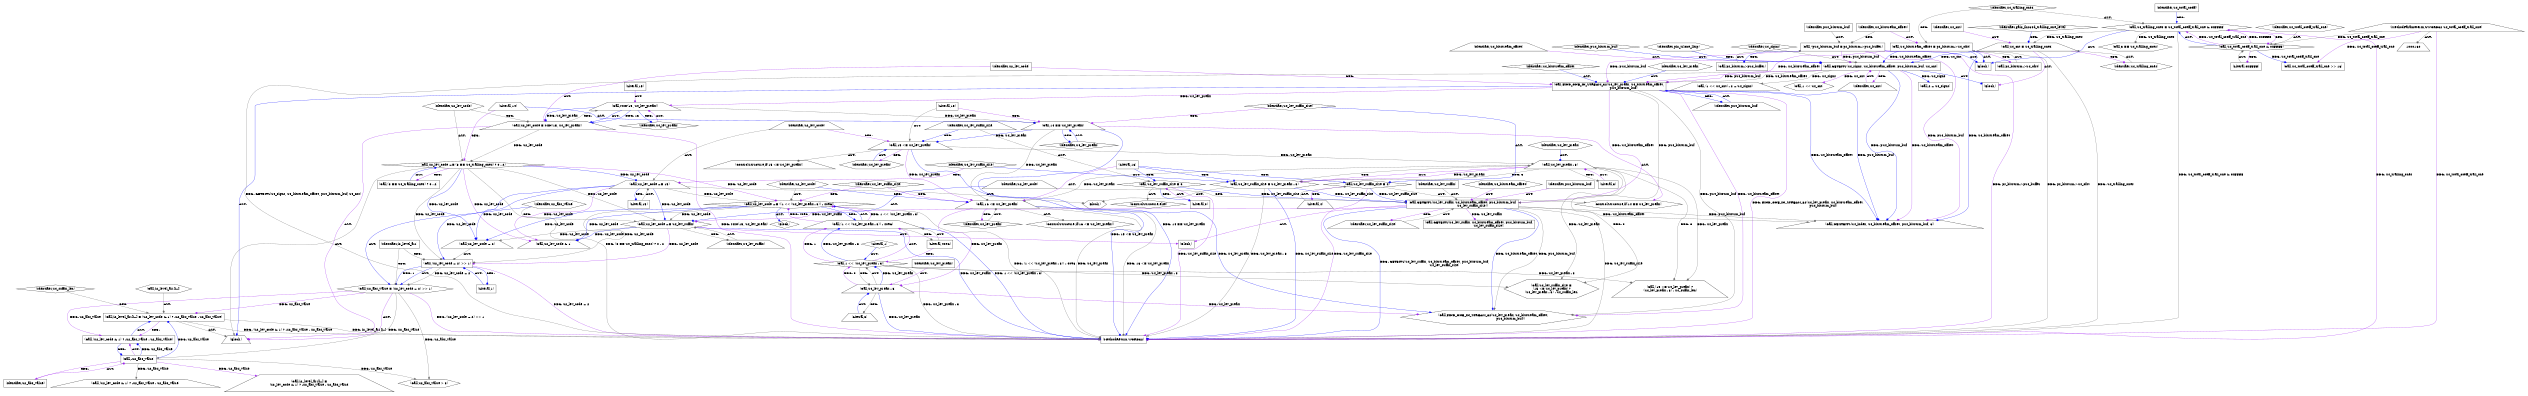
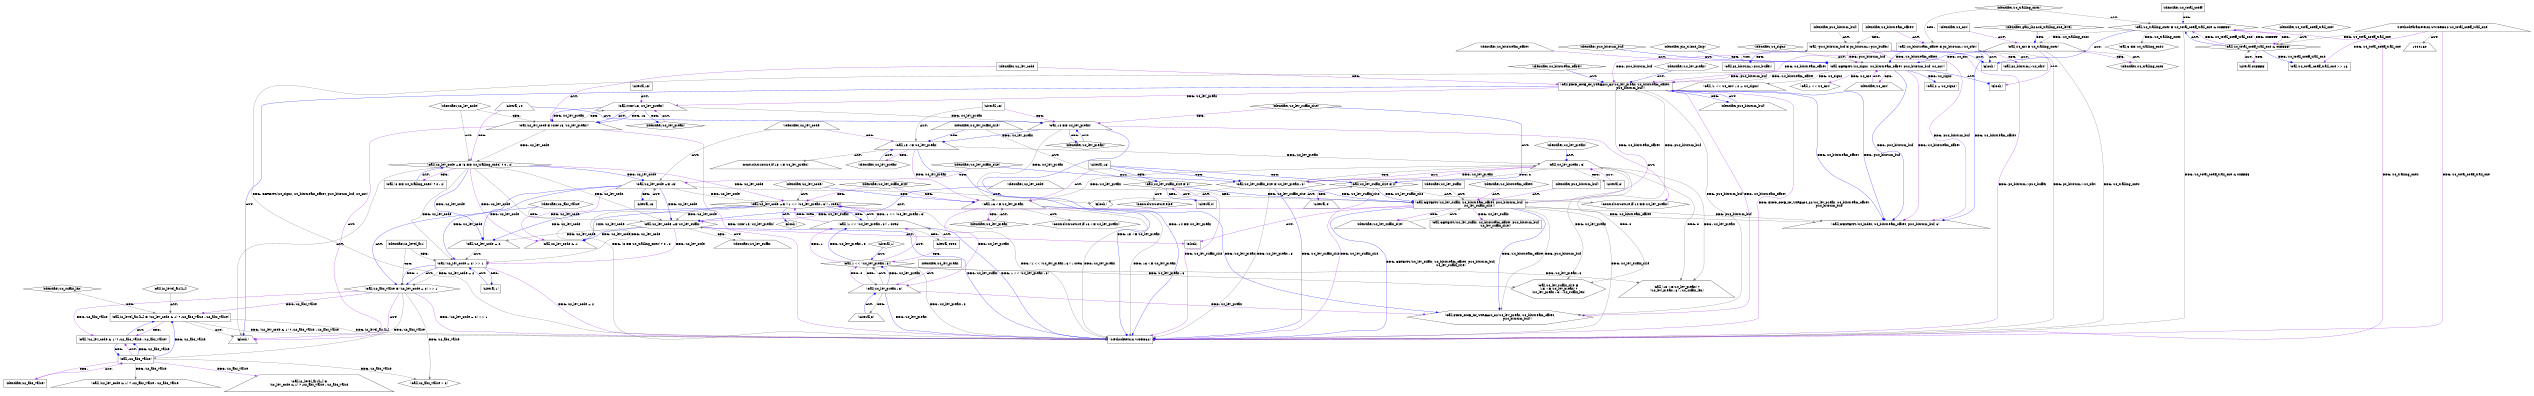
(1741, 57) -> (1747, 57)
(604, 224) -> (610, 224)
